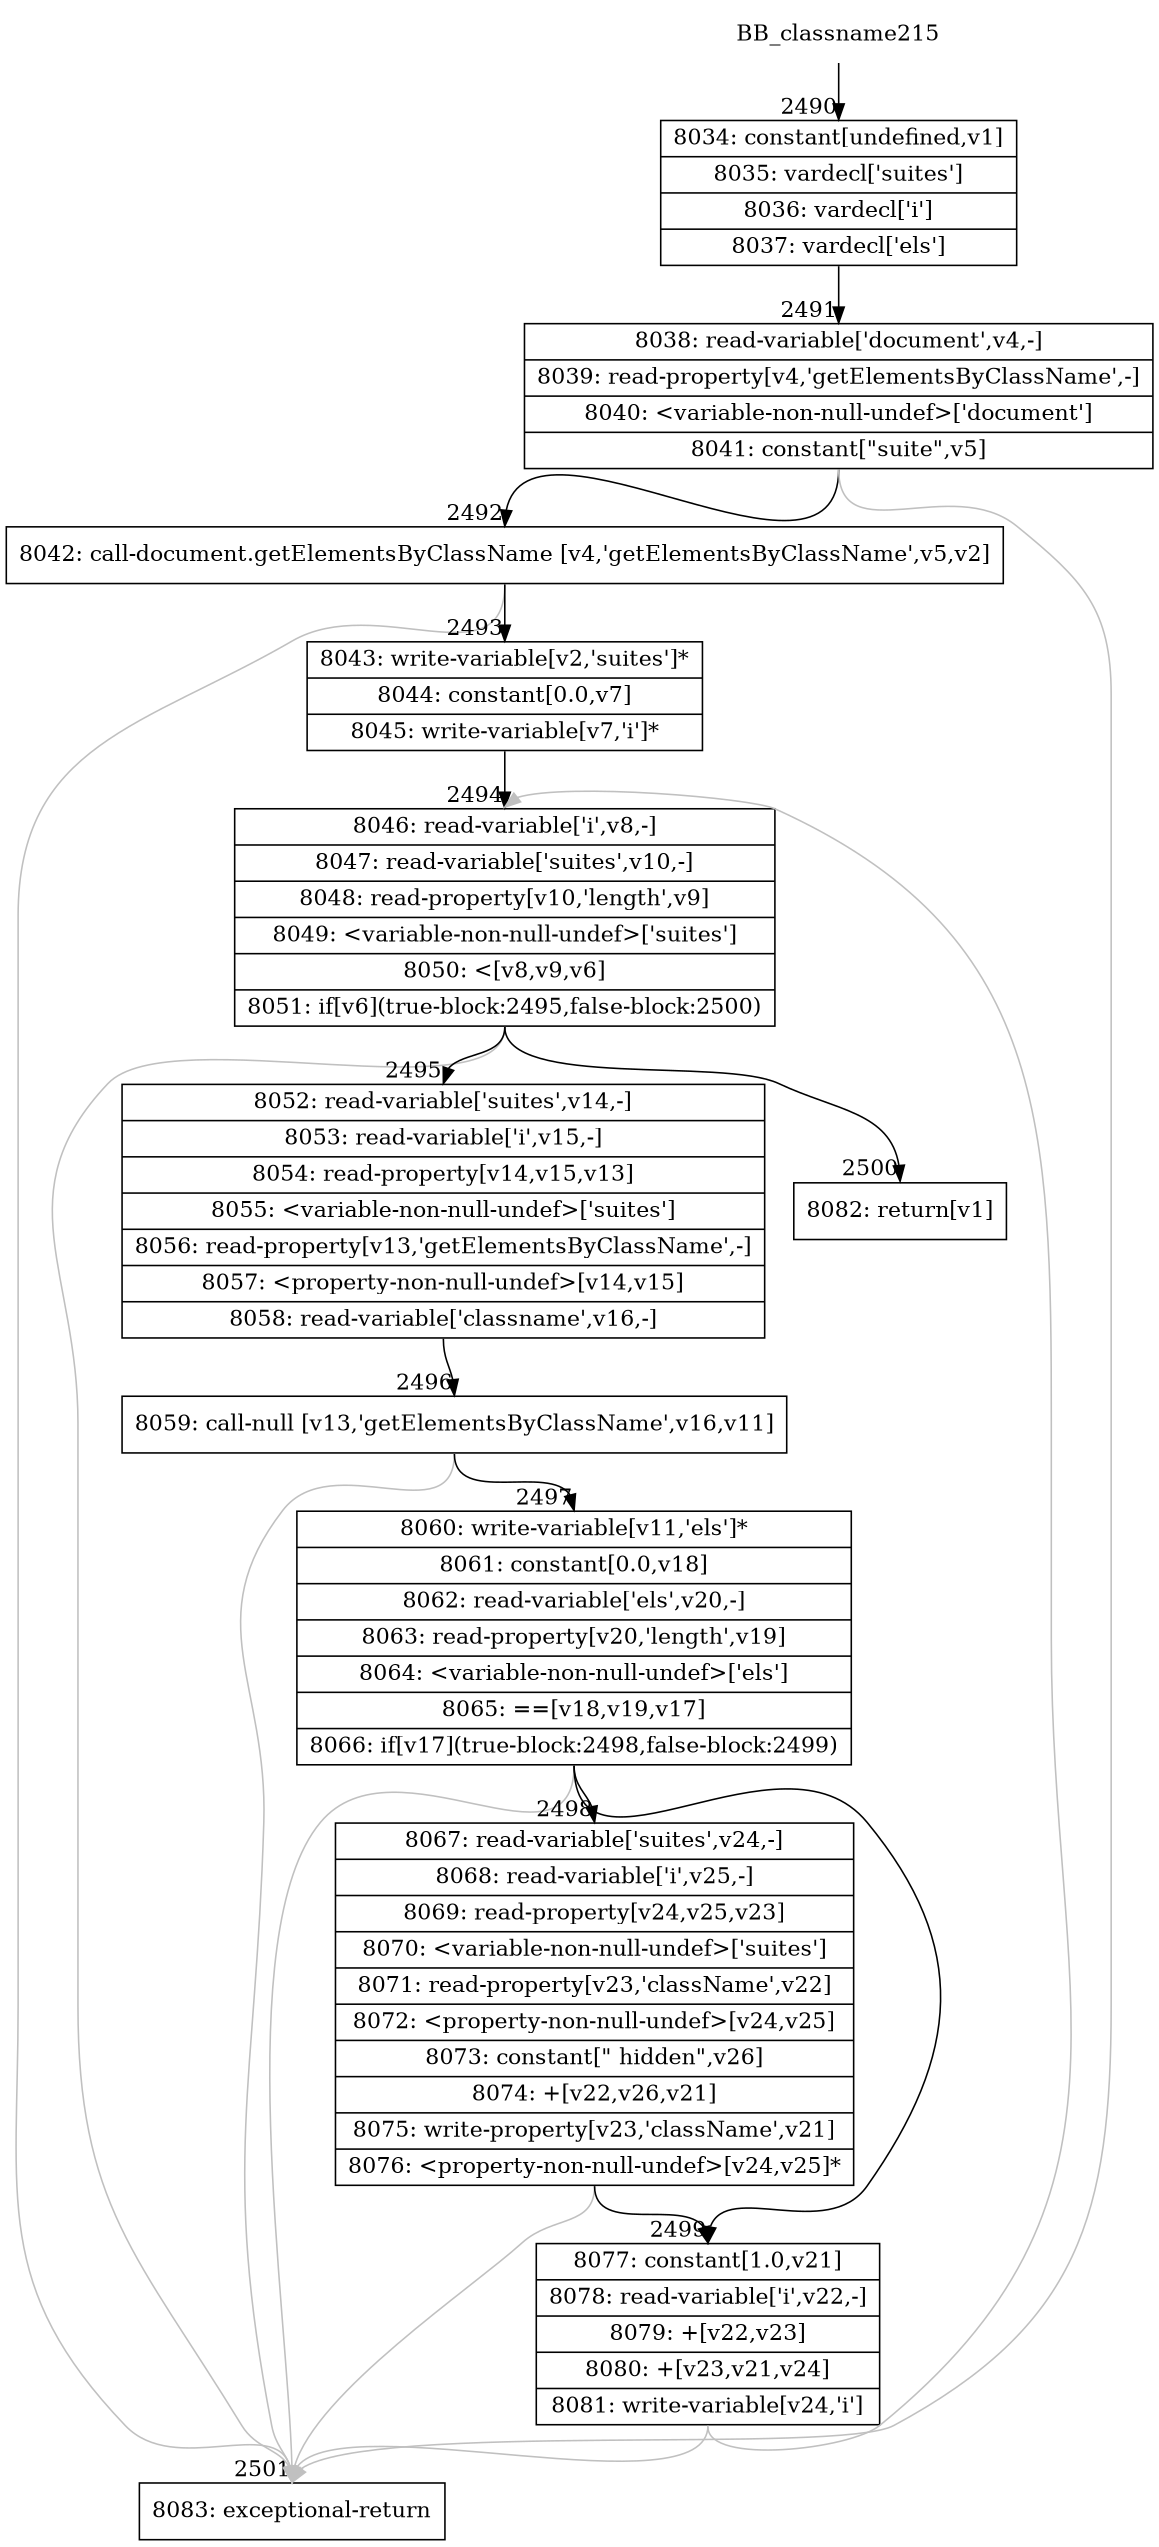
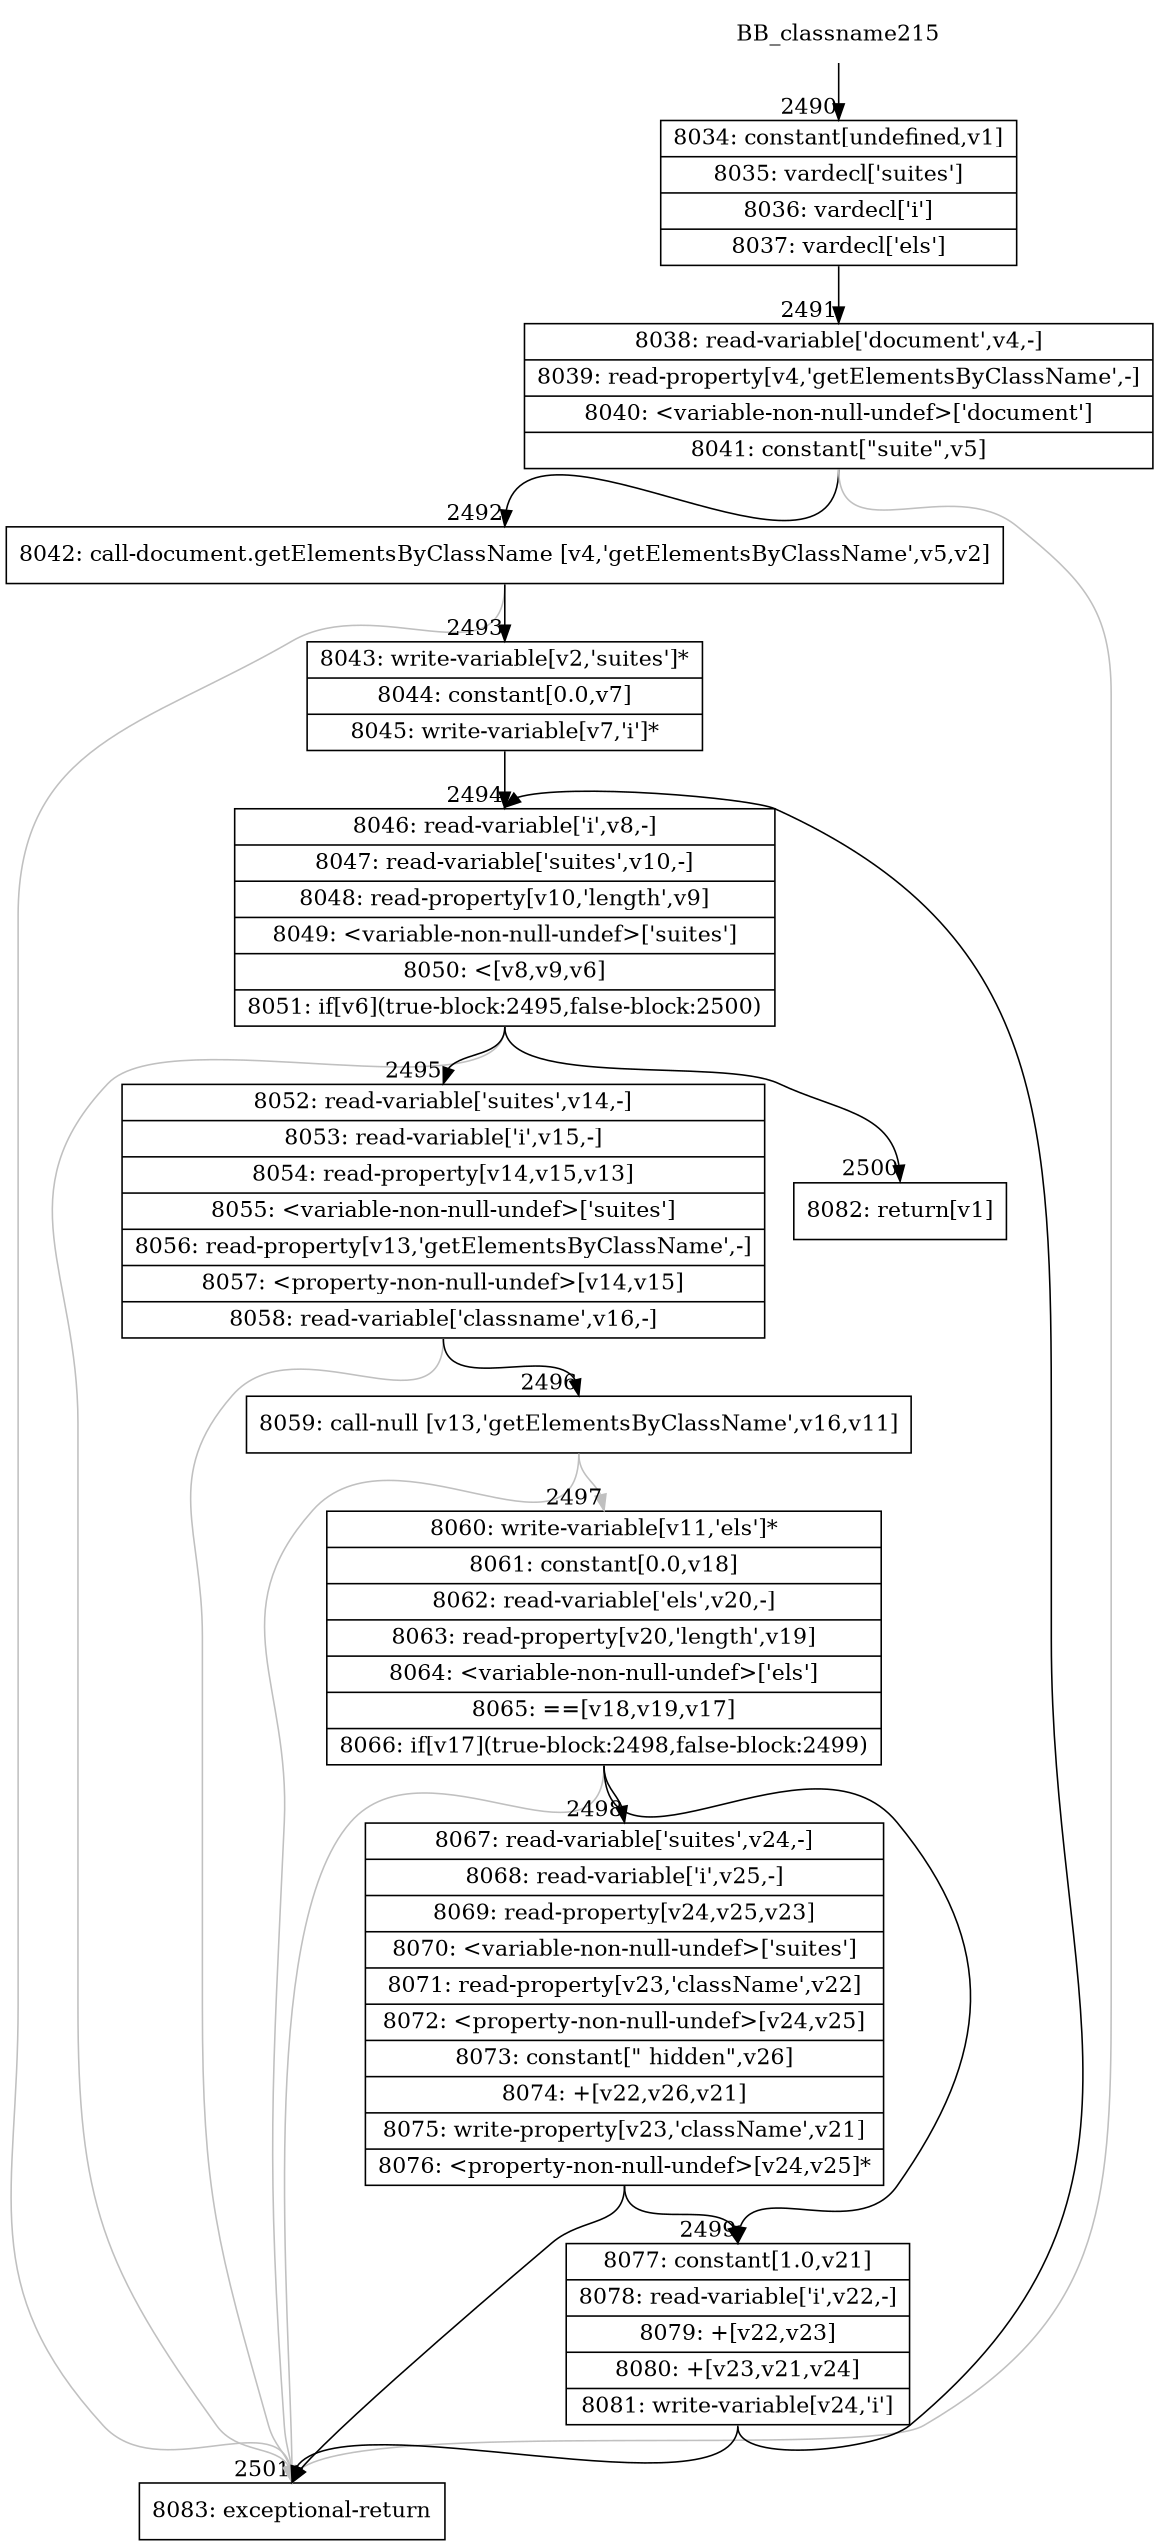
(506, 1482) -> (586, 1476)
(1051, 1554) -> (1051, 1552)
none -> (202, 1810)
(435, 2313) -> (461, 2321)
(508, 2455) -> (522, 2455)
